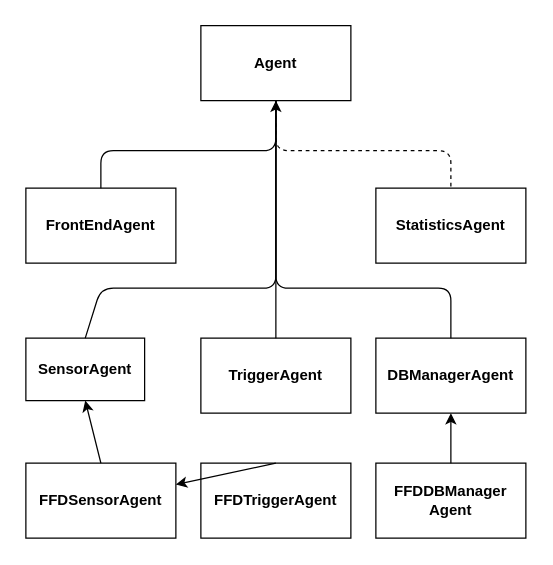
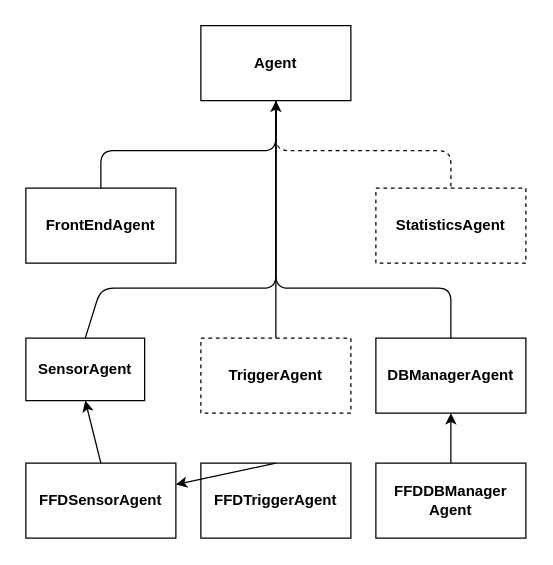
(451, 226) -> (451, 226)
(276, 376) -> (276, 376)
